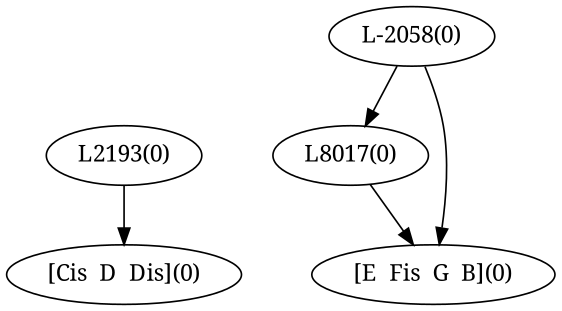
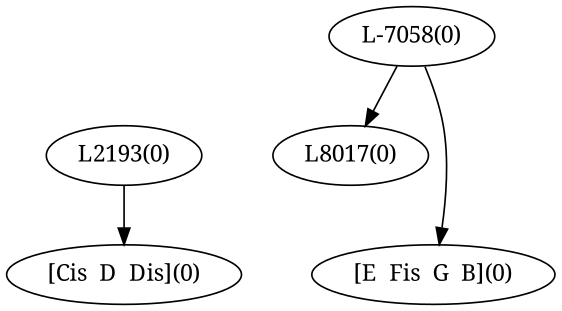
(412, 36) -> (412, 36)
(387, 208) -> none
